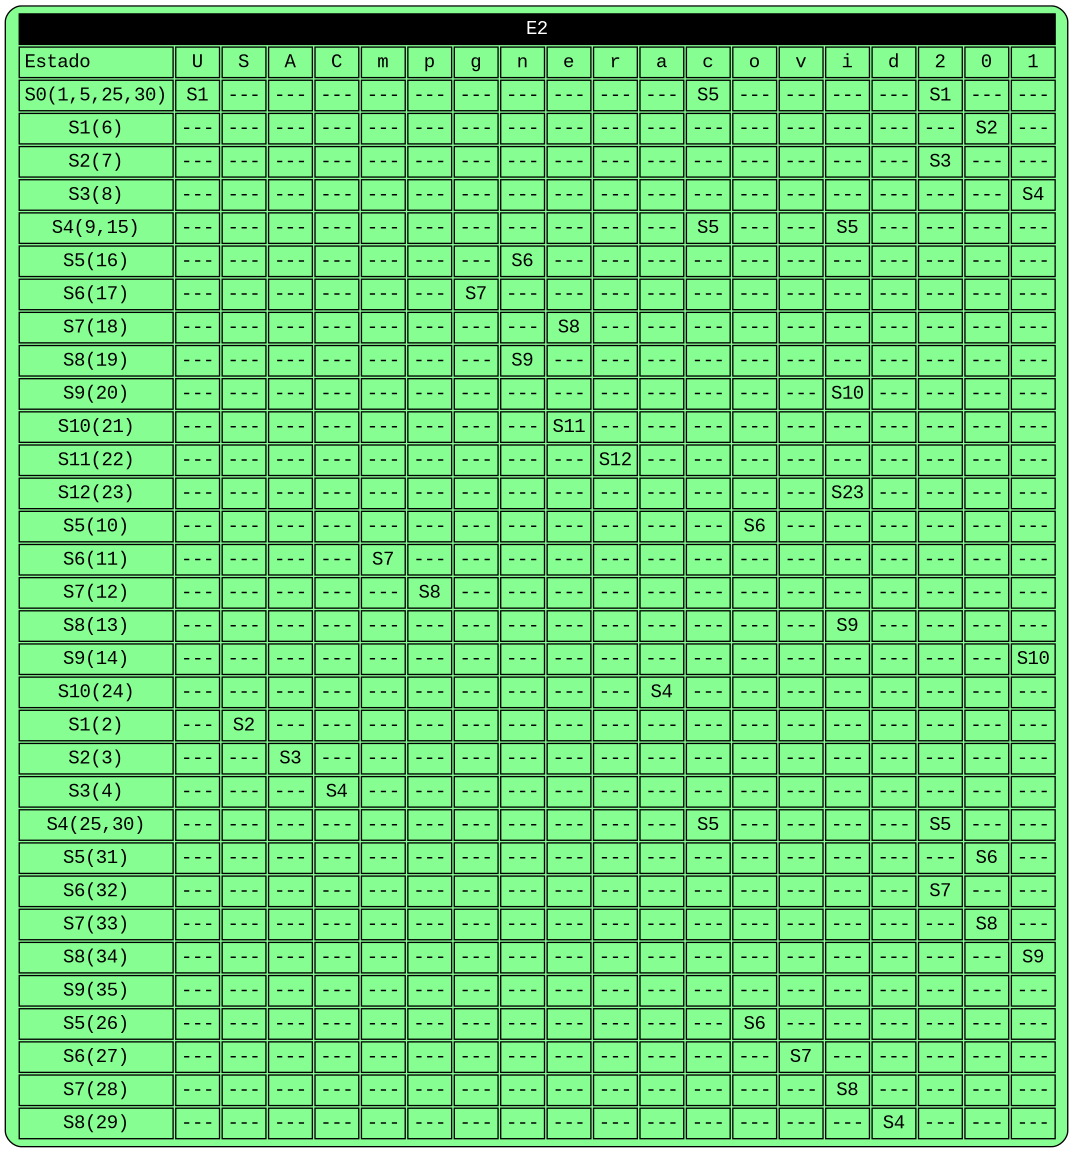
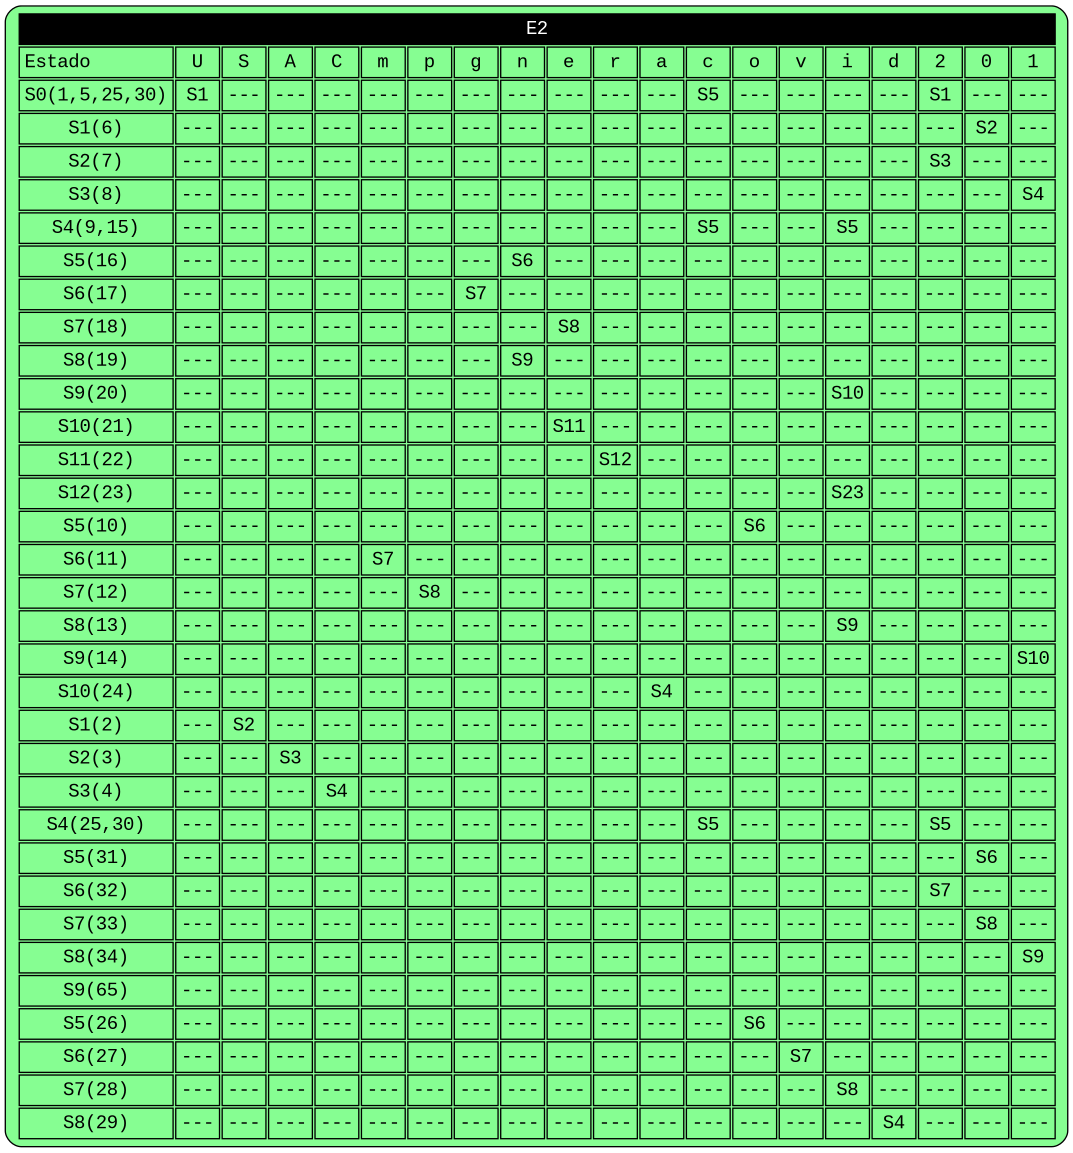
(96, 990) -> (96, 990)
